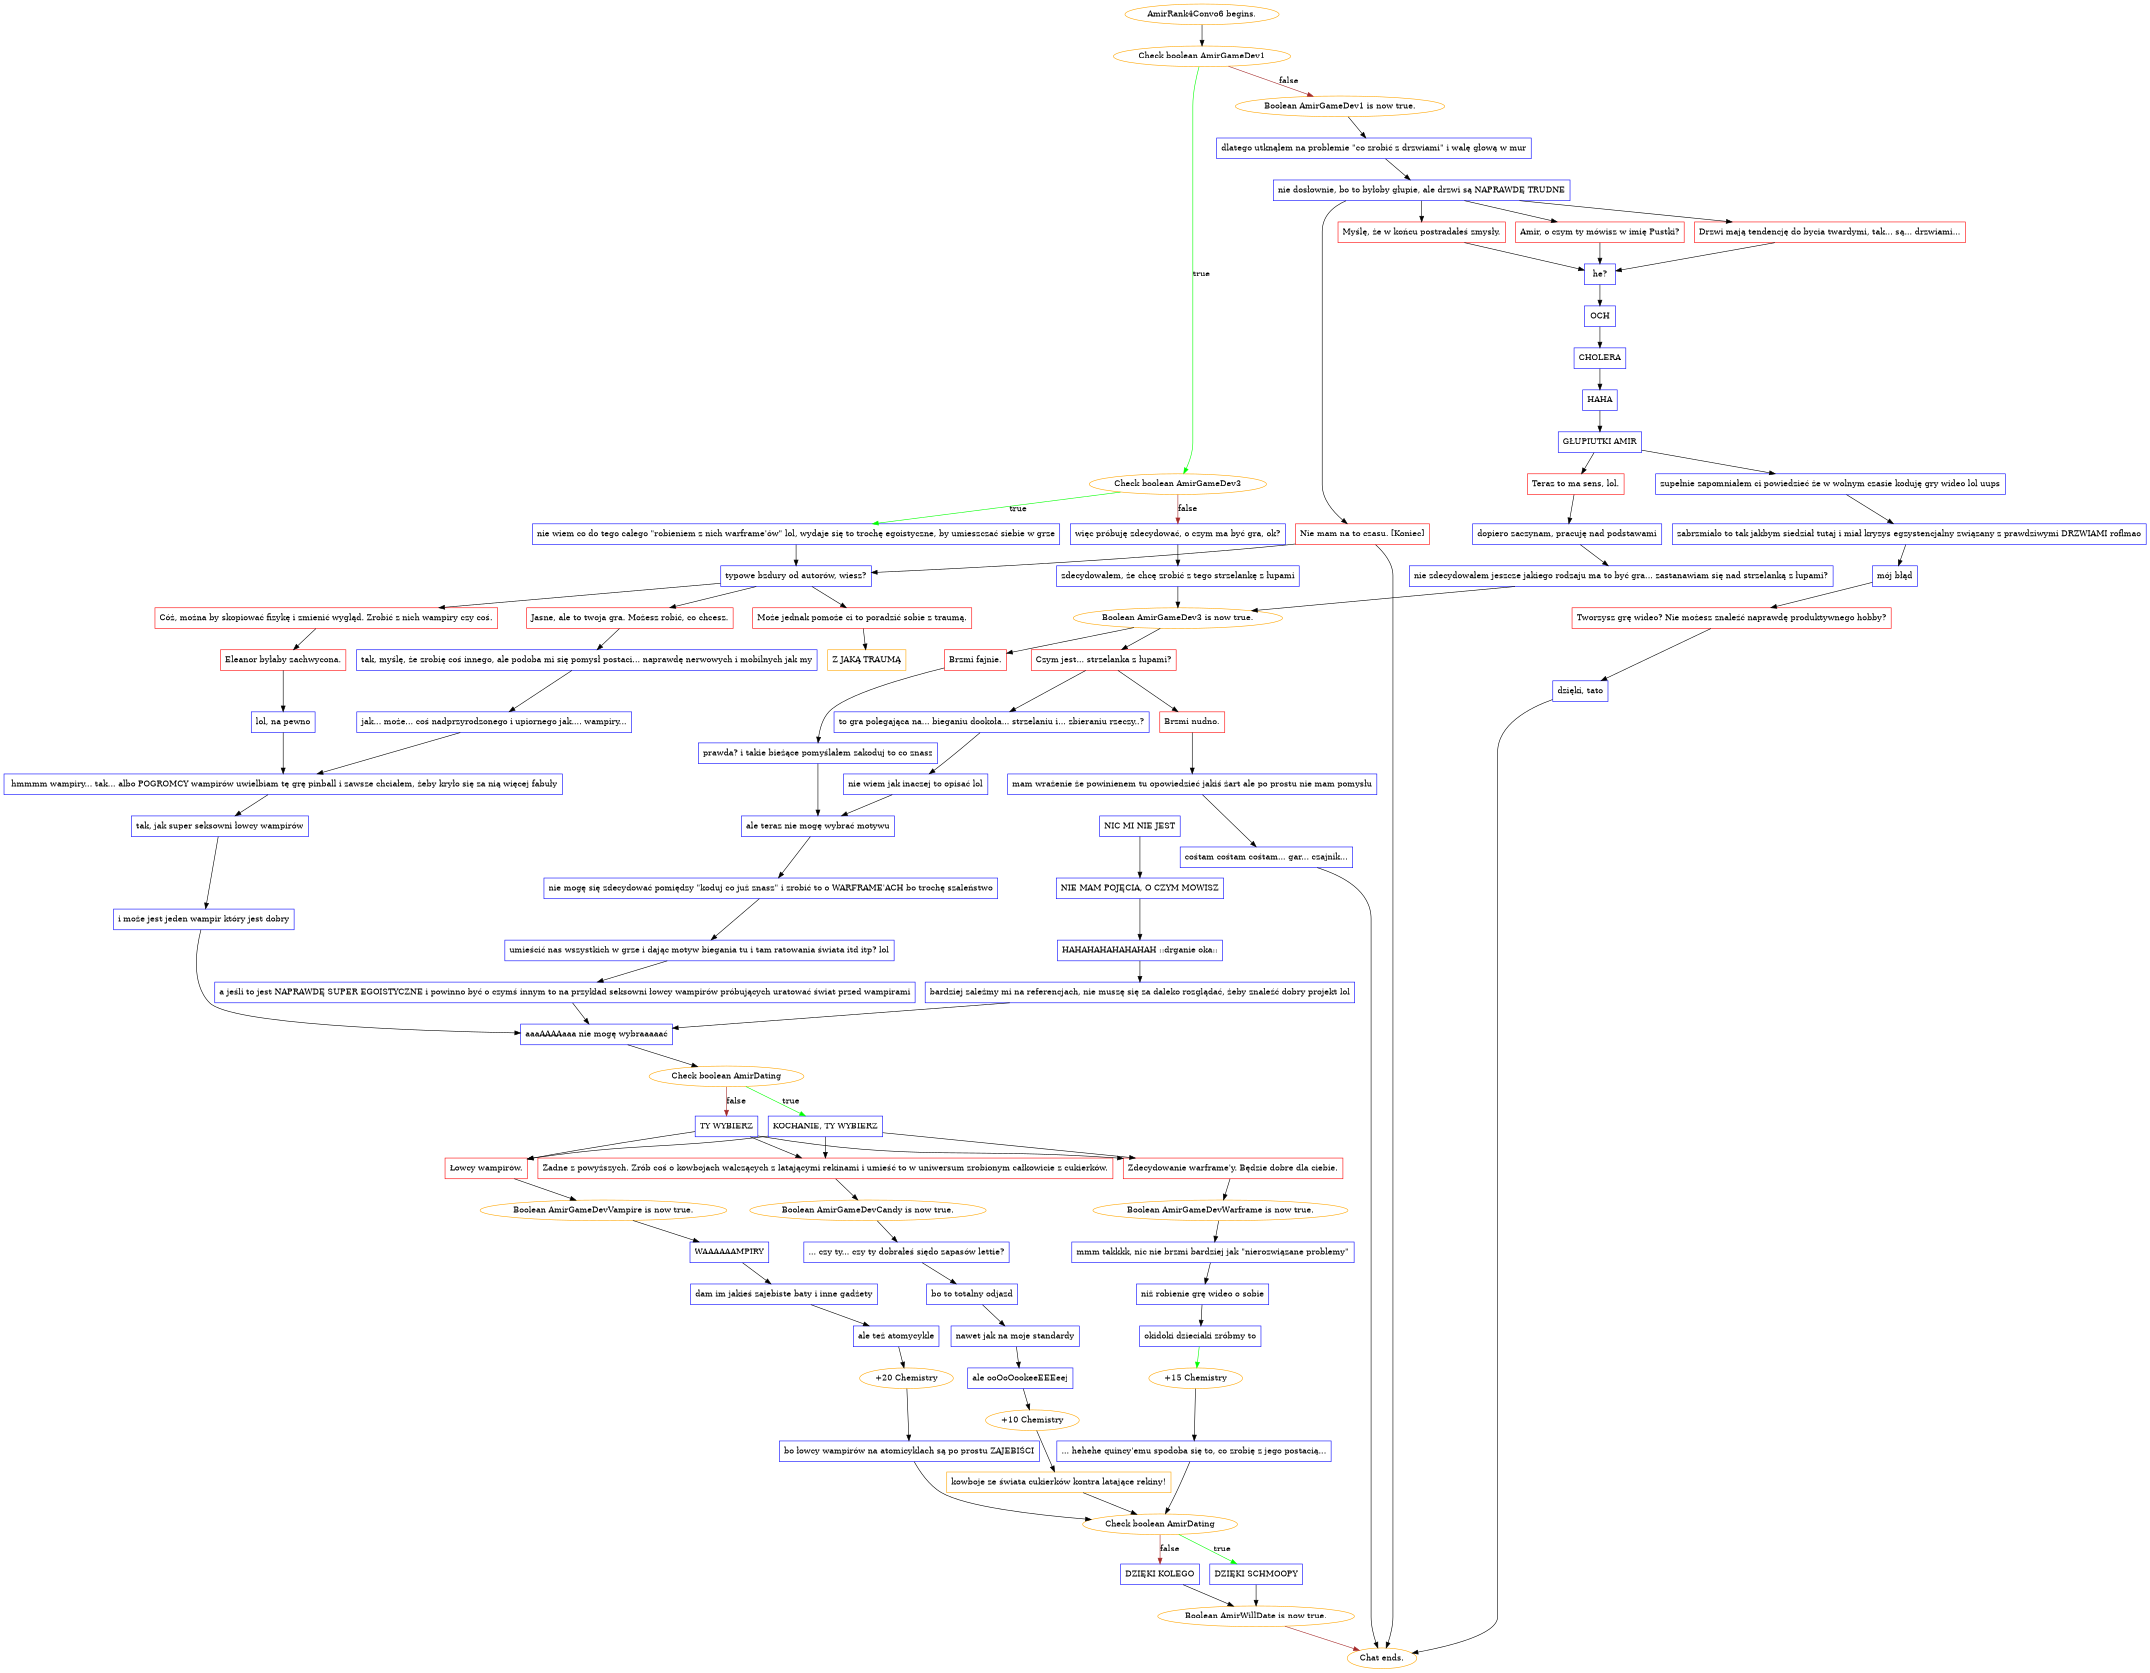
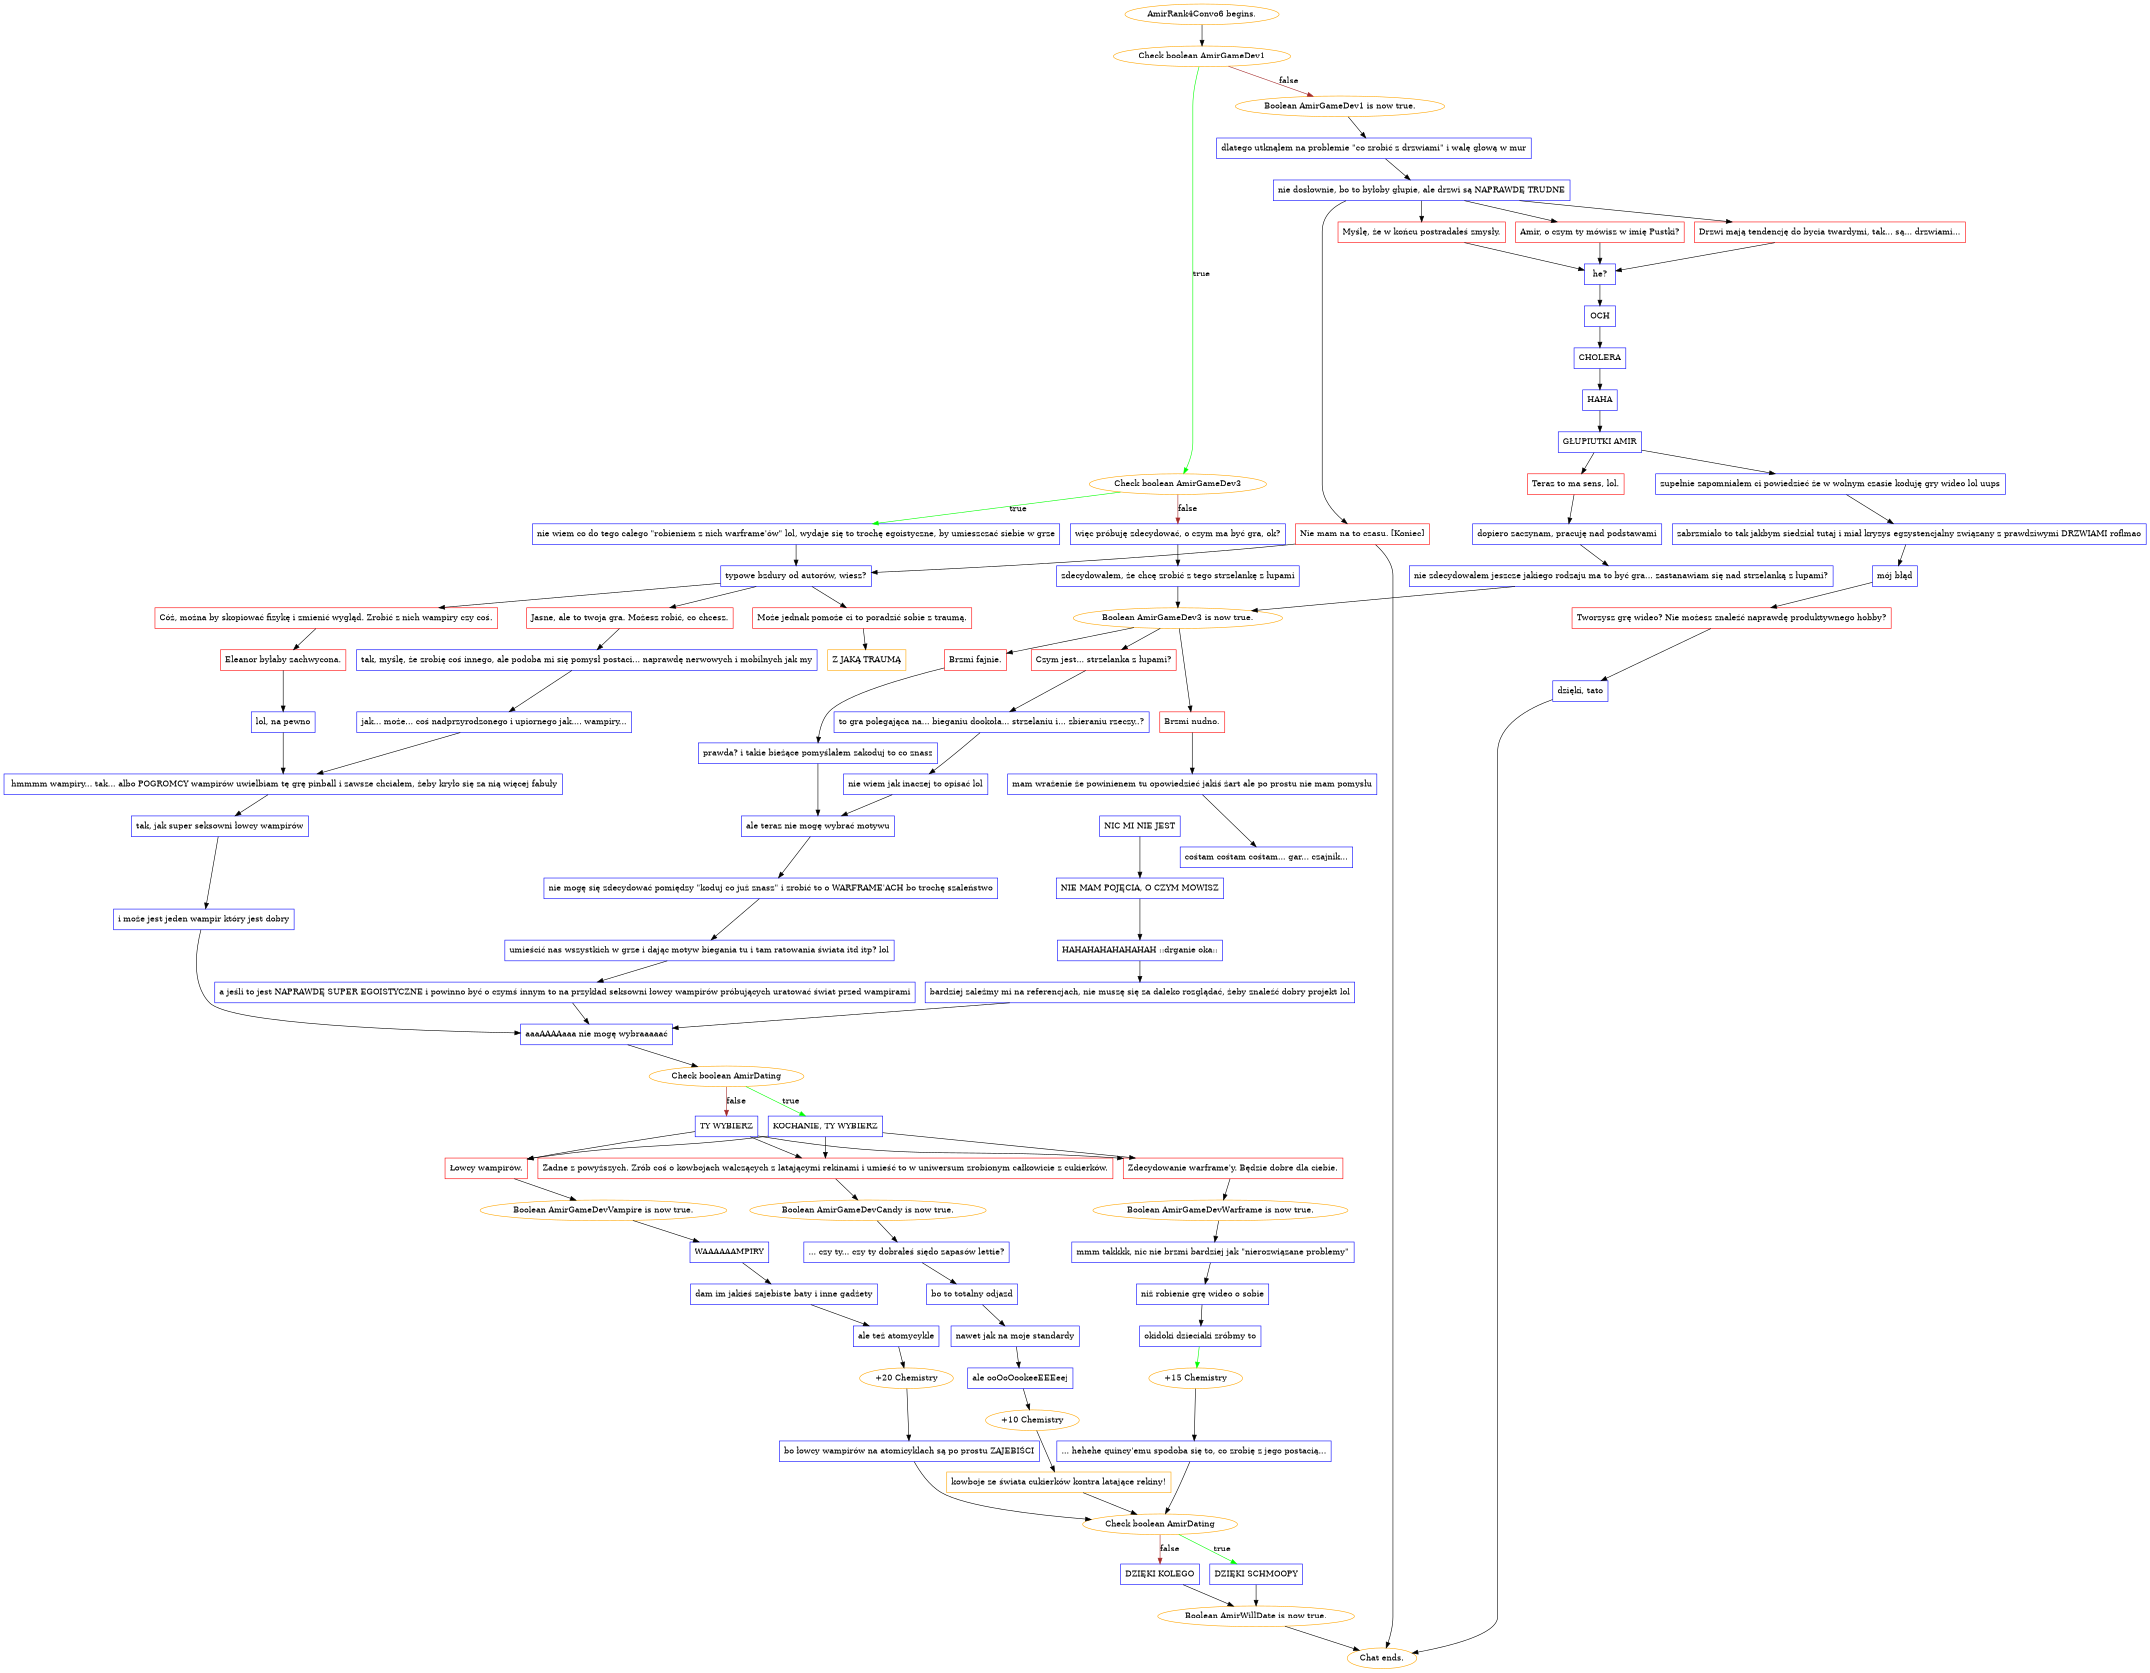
(1145, 689) -> (1185, 667)
(1371, 1241) -> none
(1319, 1637) -> (1319, 1637)
